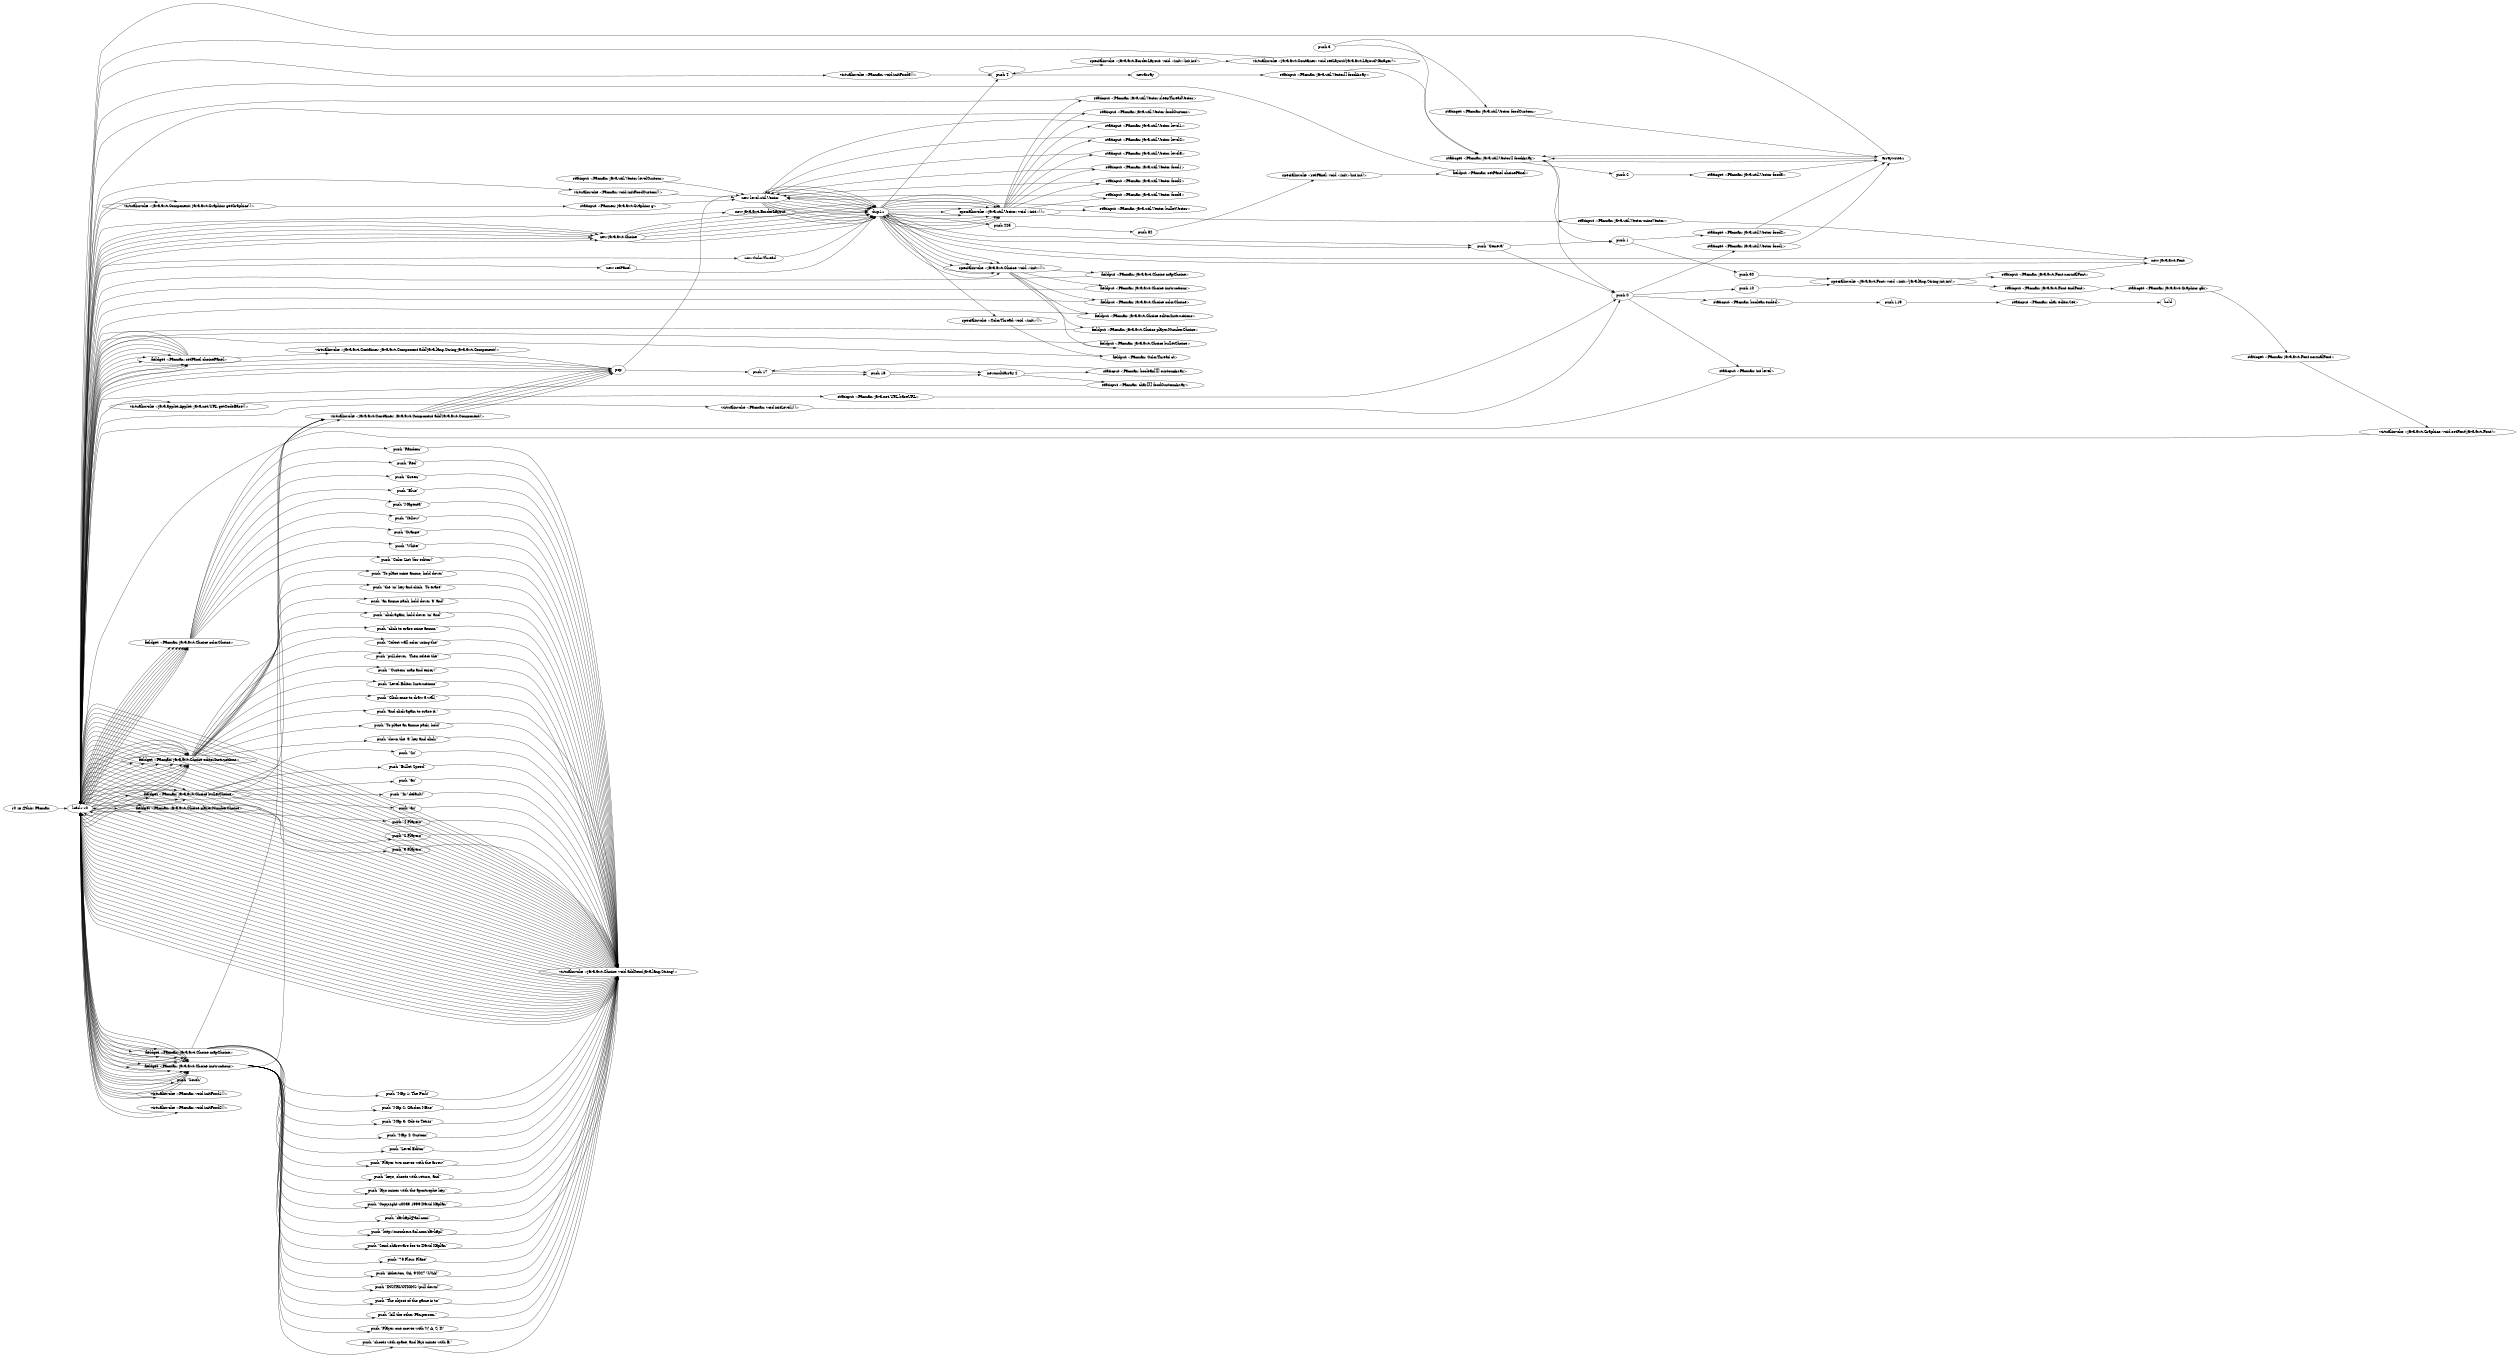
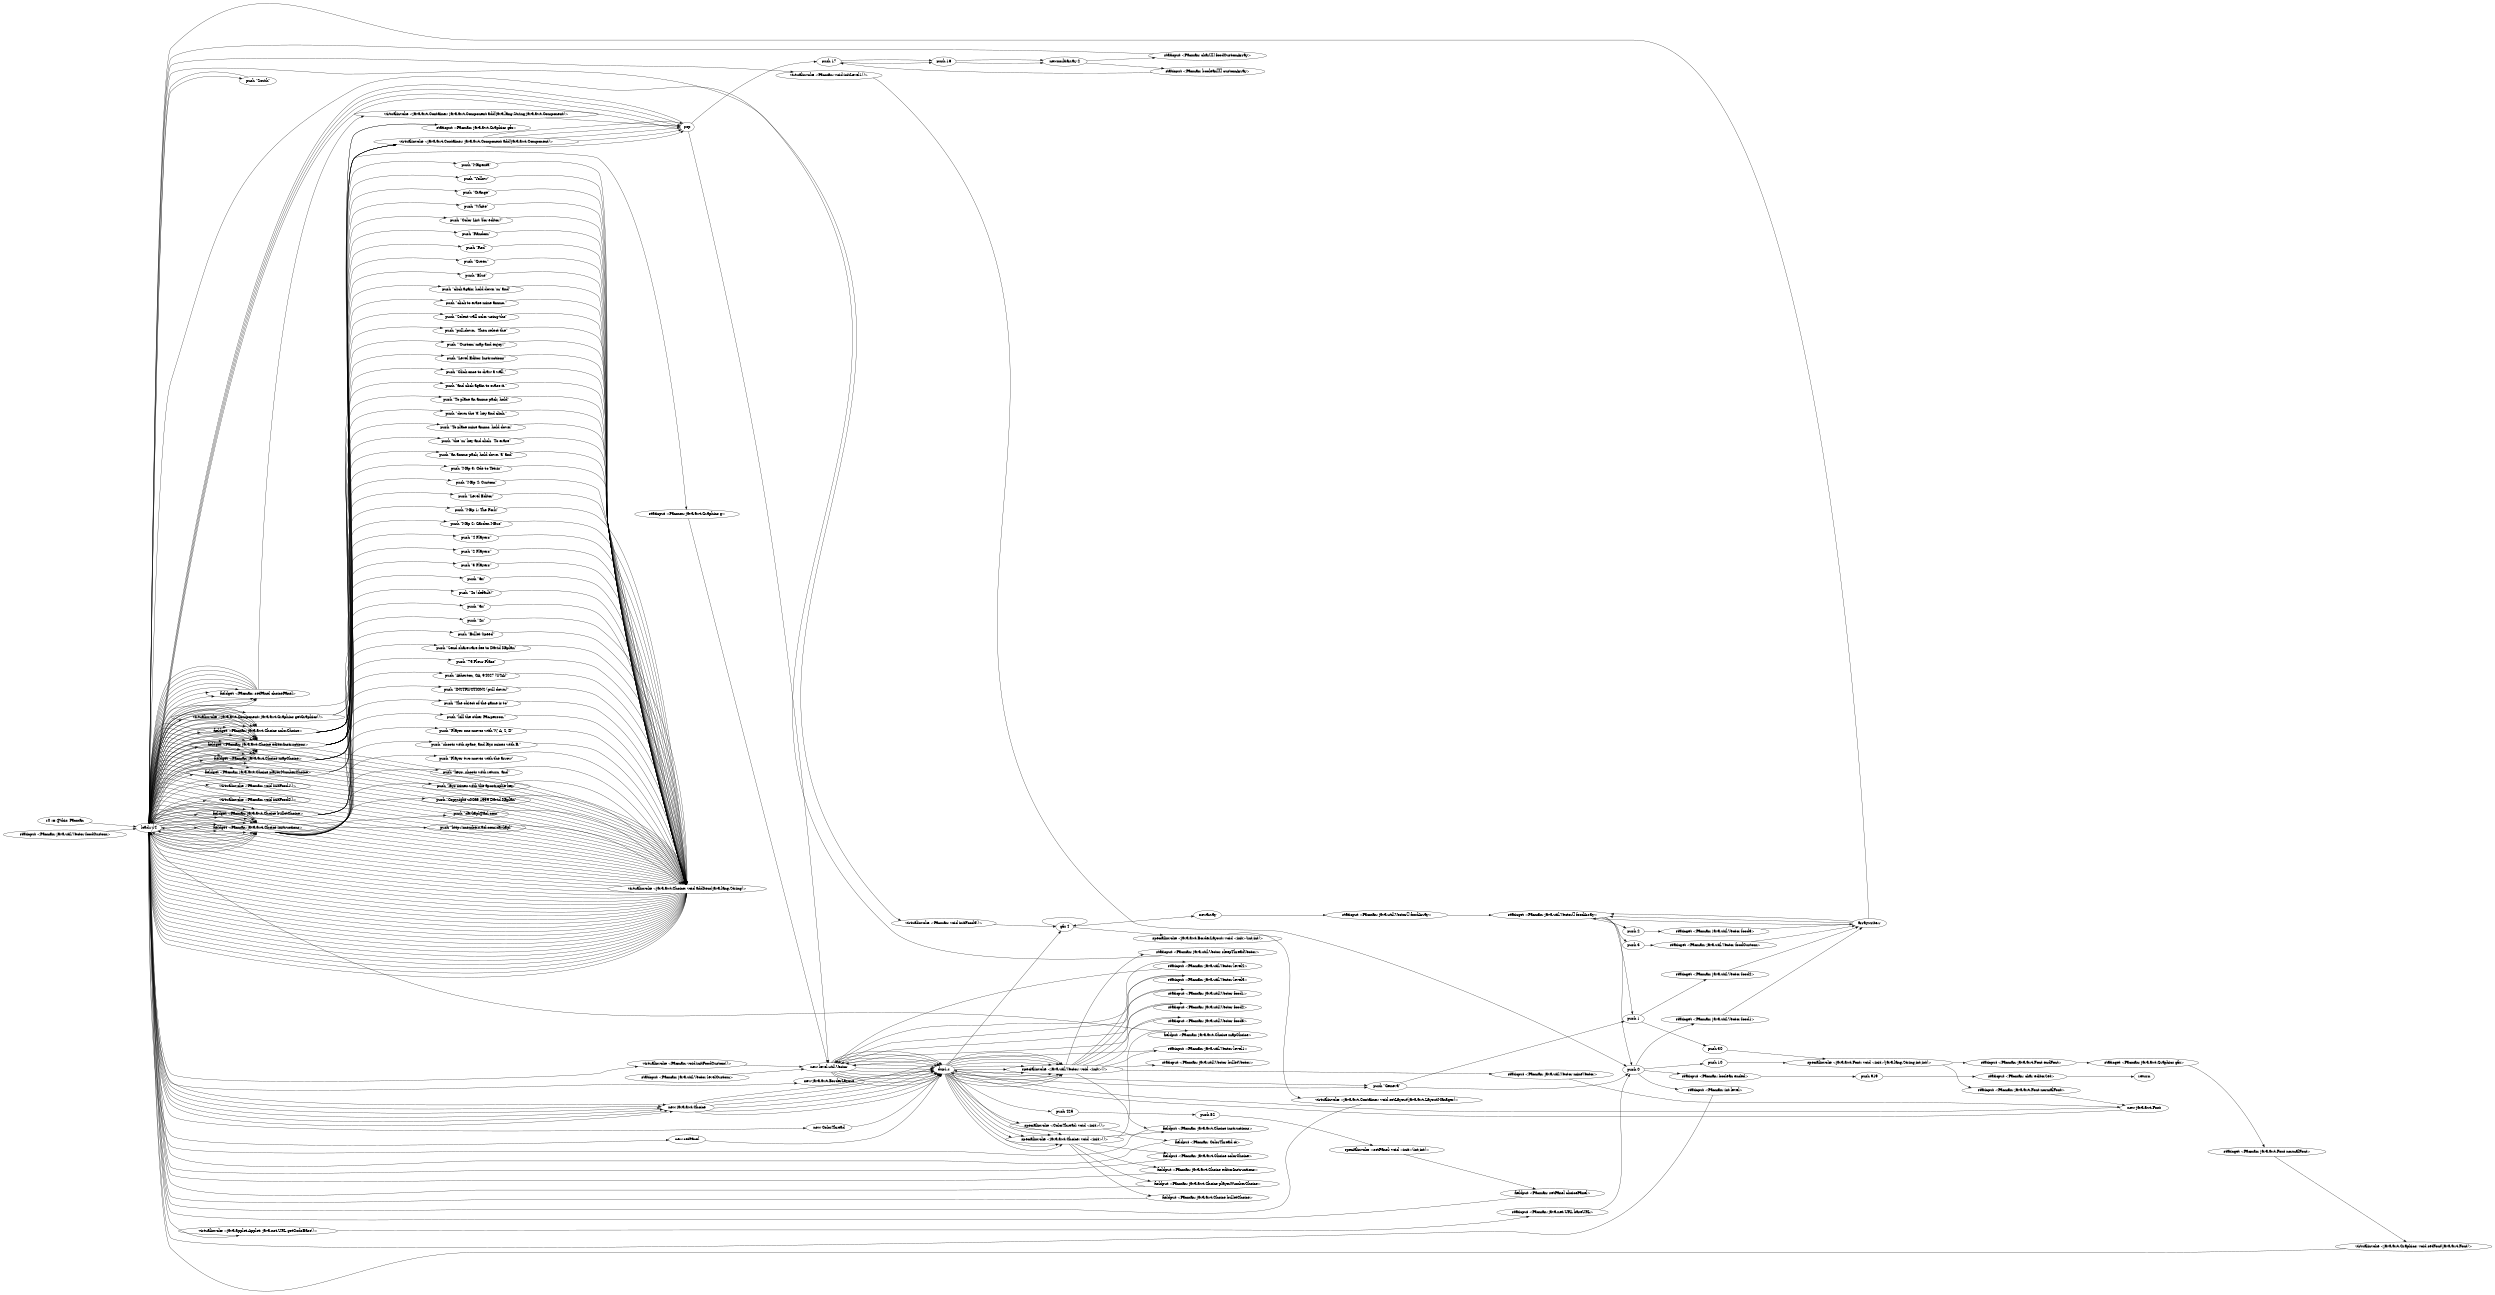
(1428, 70) -> (1616, 926)
(1002, 75) -> (1065, 927)
none -> (476, 128)
(1034, 153) -> (1114, 1097)
(1002, 203) -> none
(1893, 302) -> (1869, 1077)
(2168, 302) -> (2144, 1077)
(80, 808) -> (149, 828)
